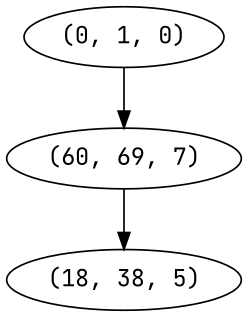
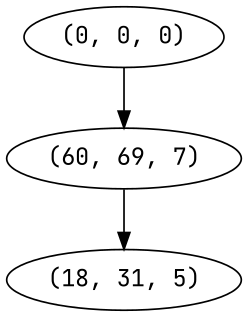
(124, 37) -> (124, 37)
(124, 280) -> (124, 280)
